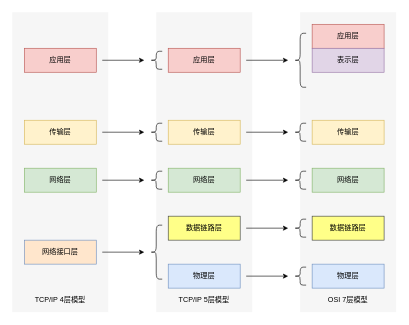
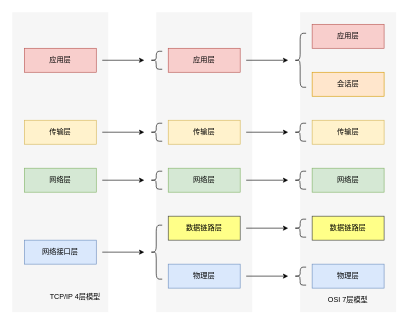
(348, 60) -> none
none -> (348, 84)
(60, 252) -> (60, 252)
(60, 300) -> (75, 297)
(204, 300) -> none
